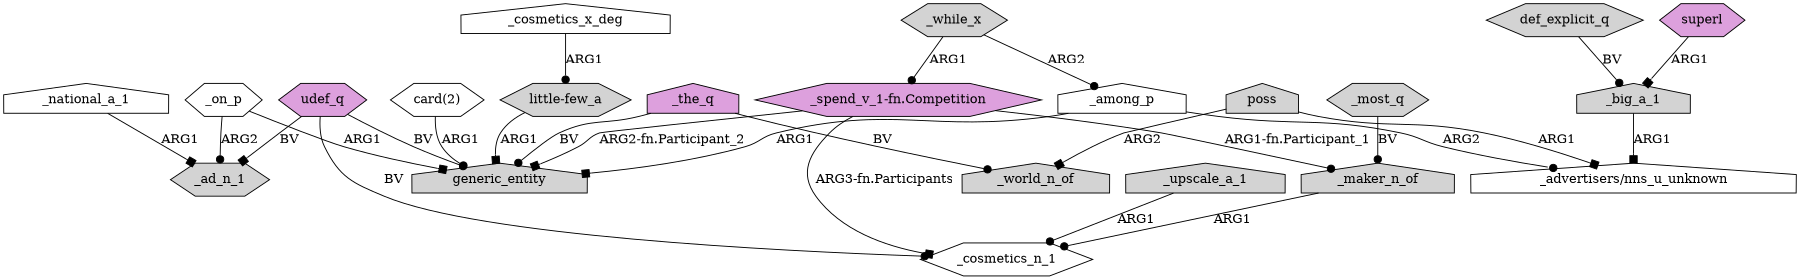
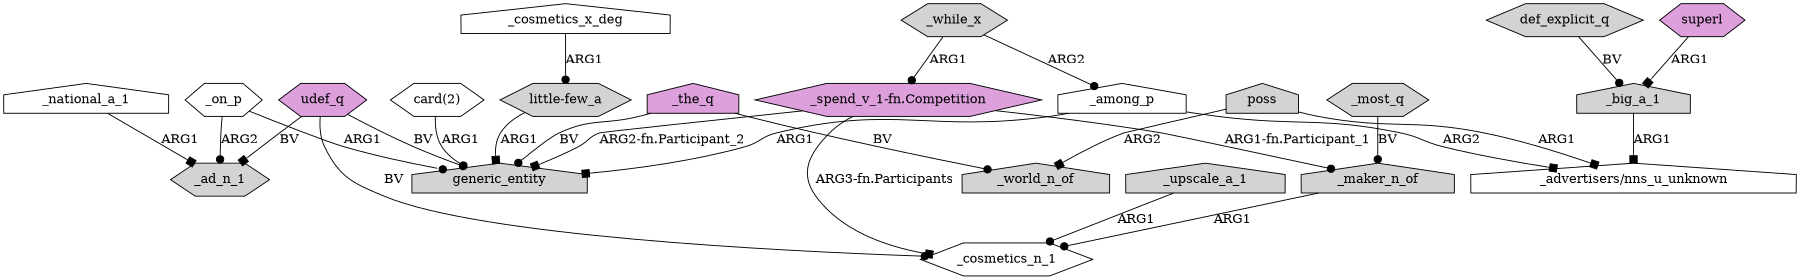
(1387, 130) -> (1387, 130)
(341, 146) -> (341, 146)
